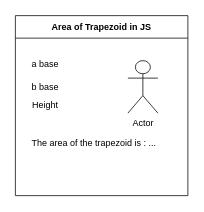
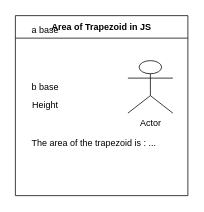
(45, 64) -> (45, 30)
(143, 87) -> (150, 87)
